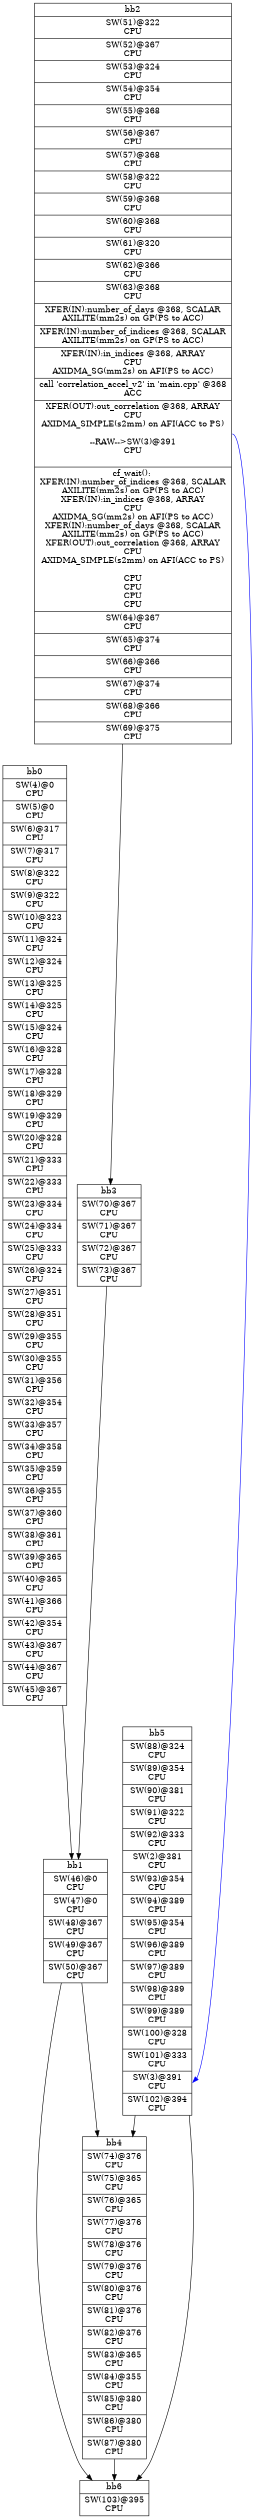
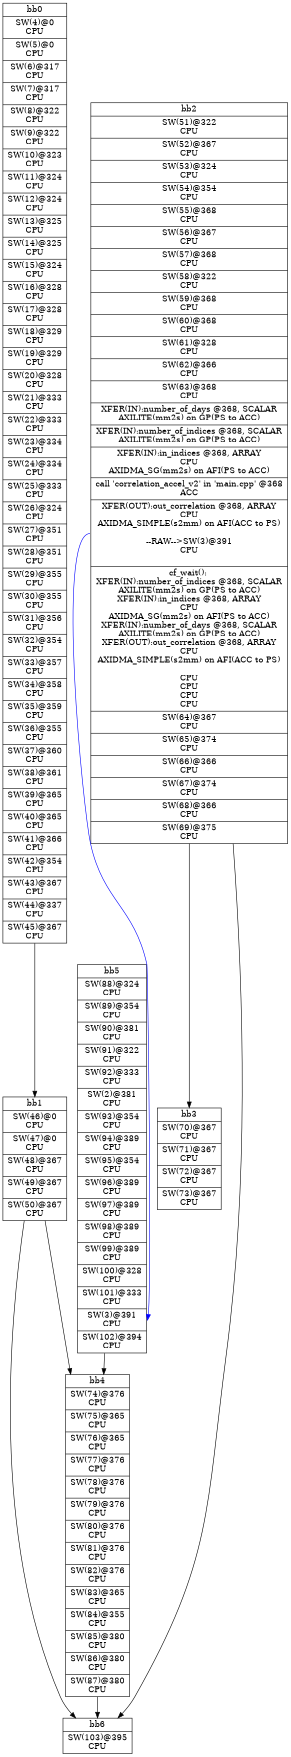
(133, 244) -> (189, 343)
(93, 1570) -> none
(35, 1668) -> (35, 905)
(189, 2300) -> (234, 1289)
